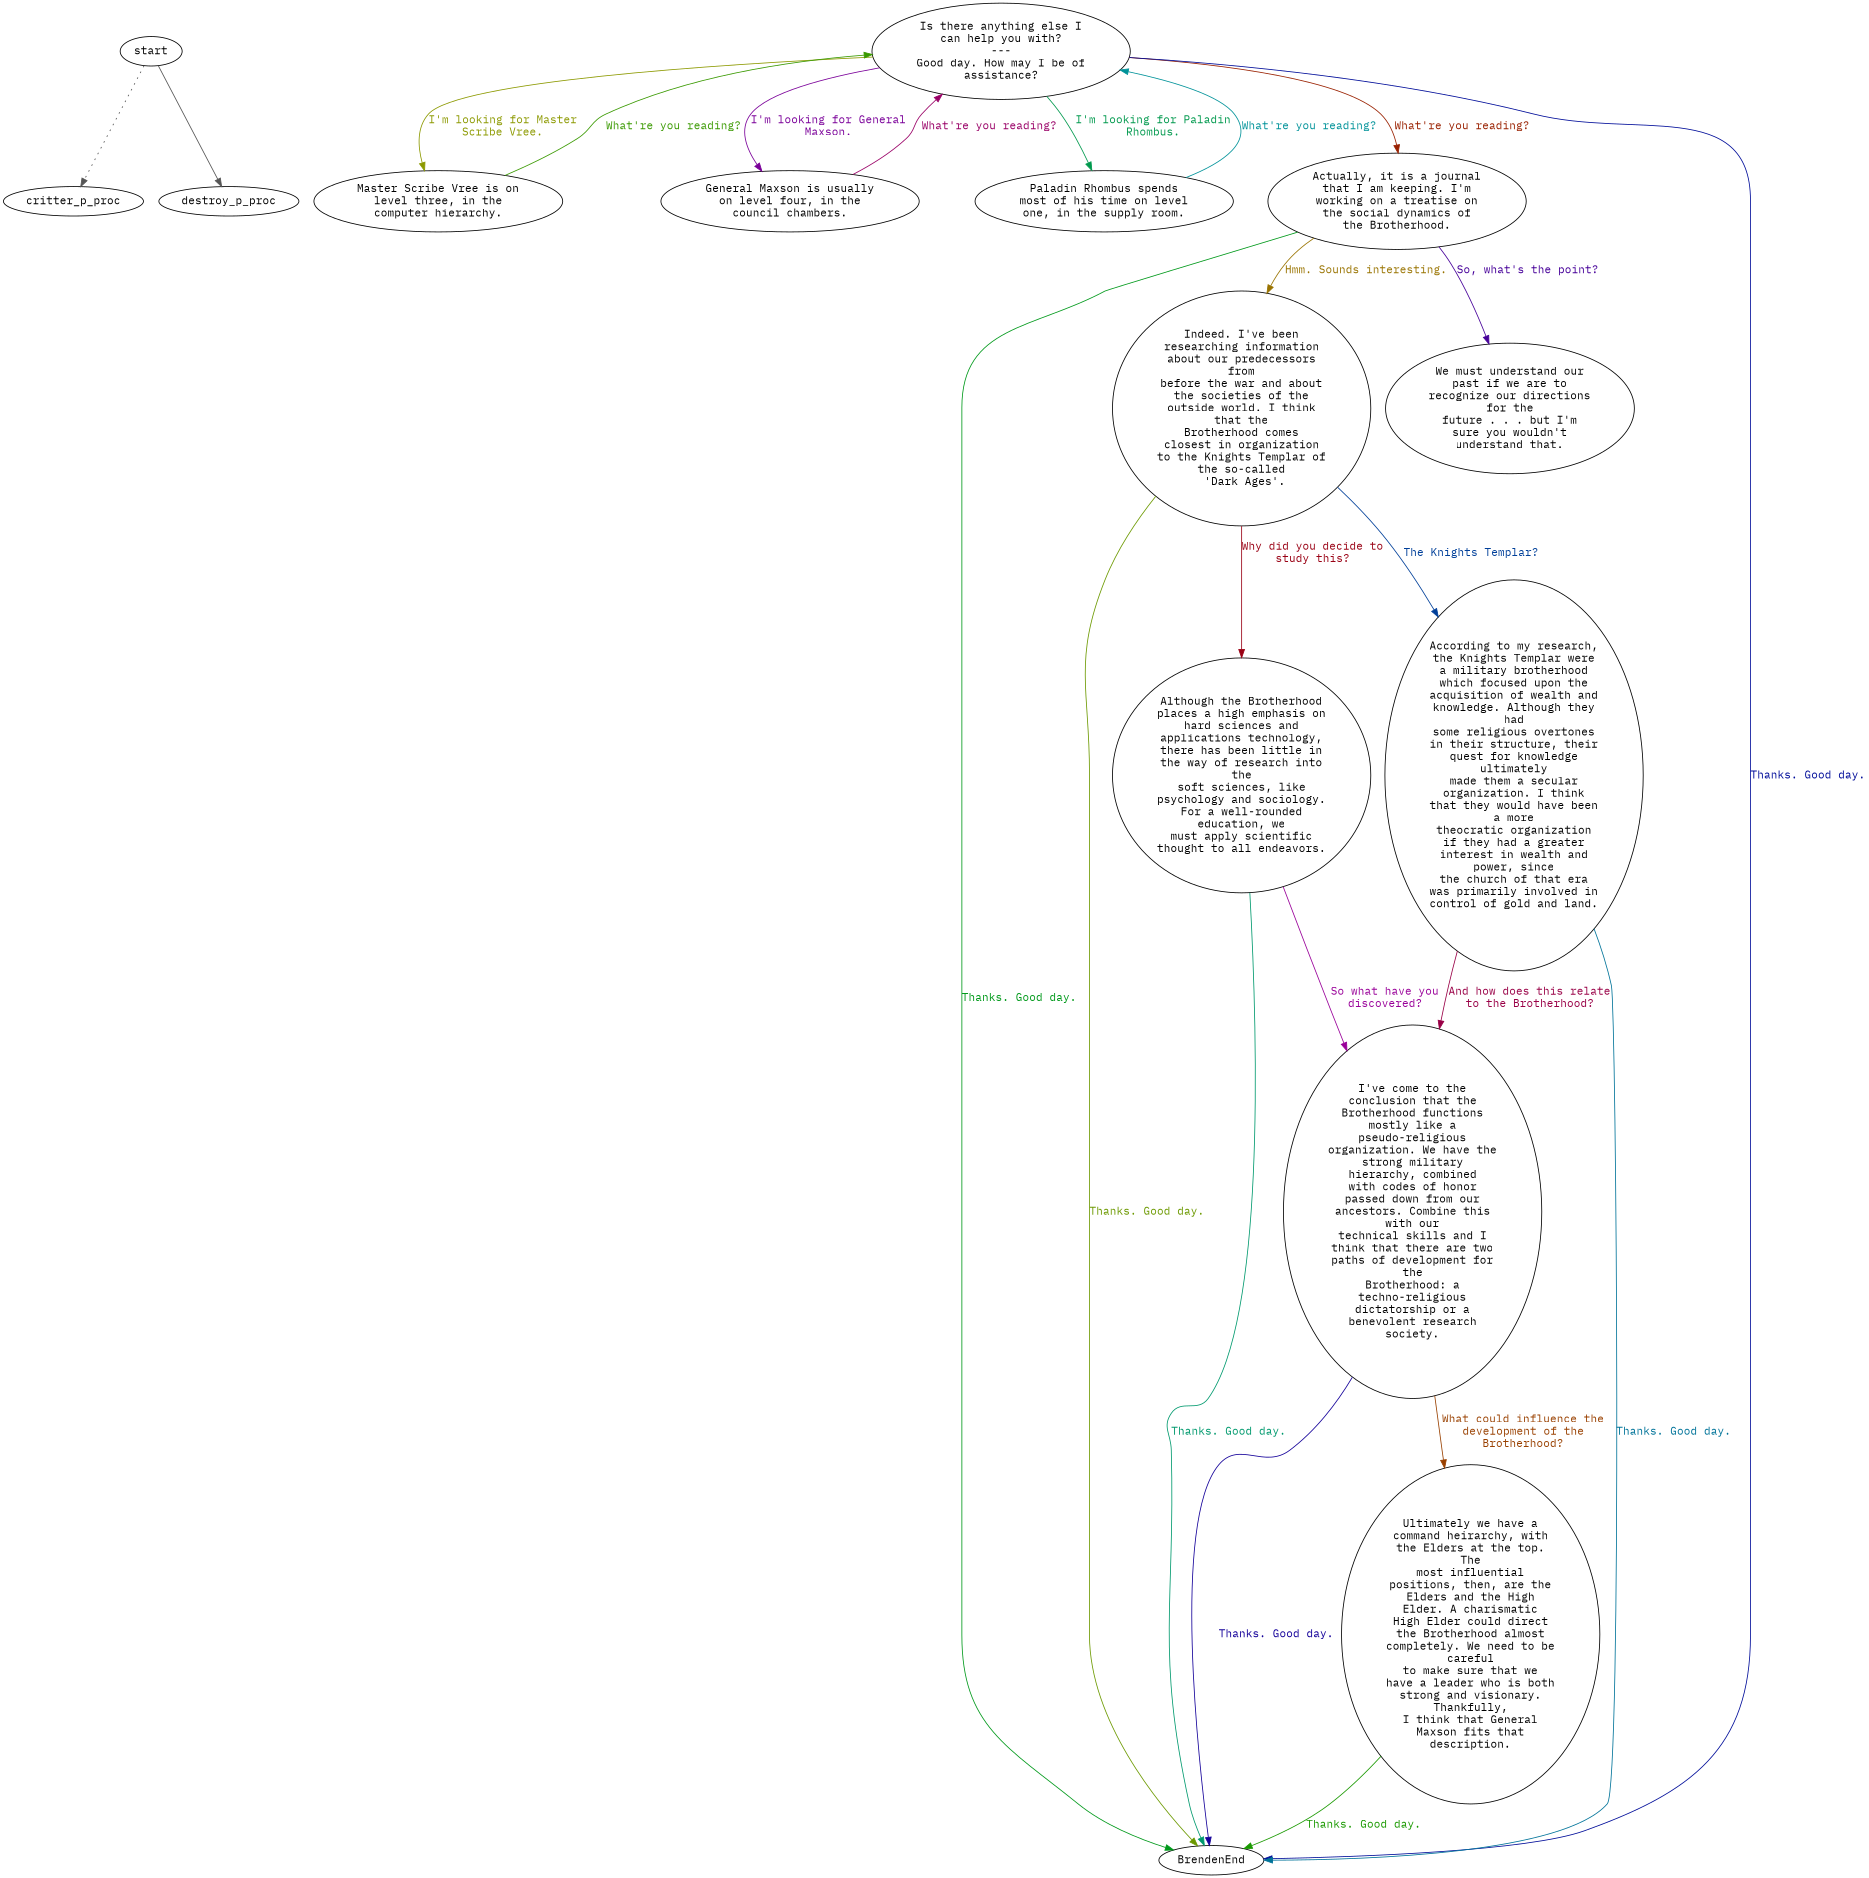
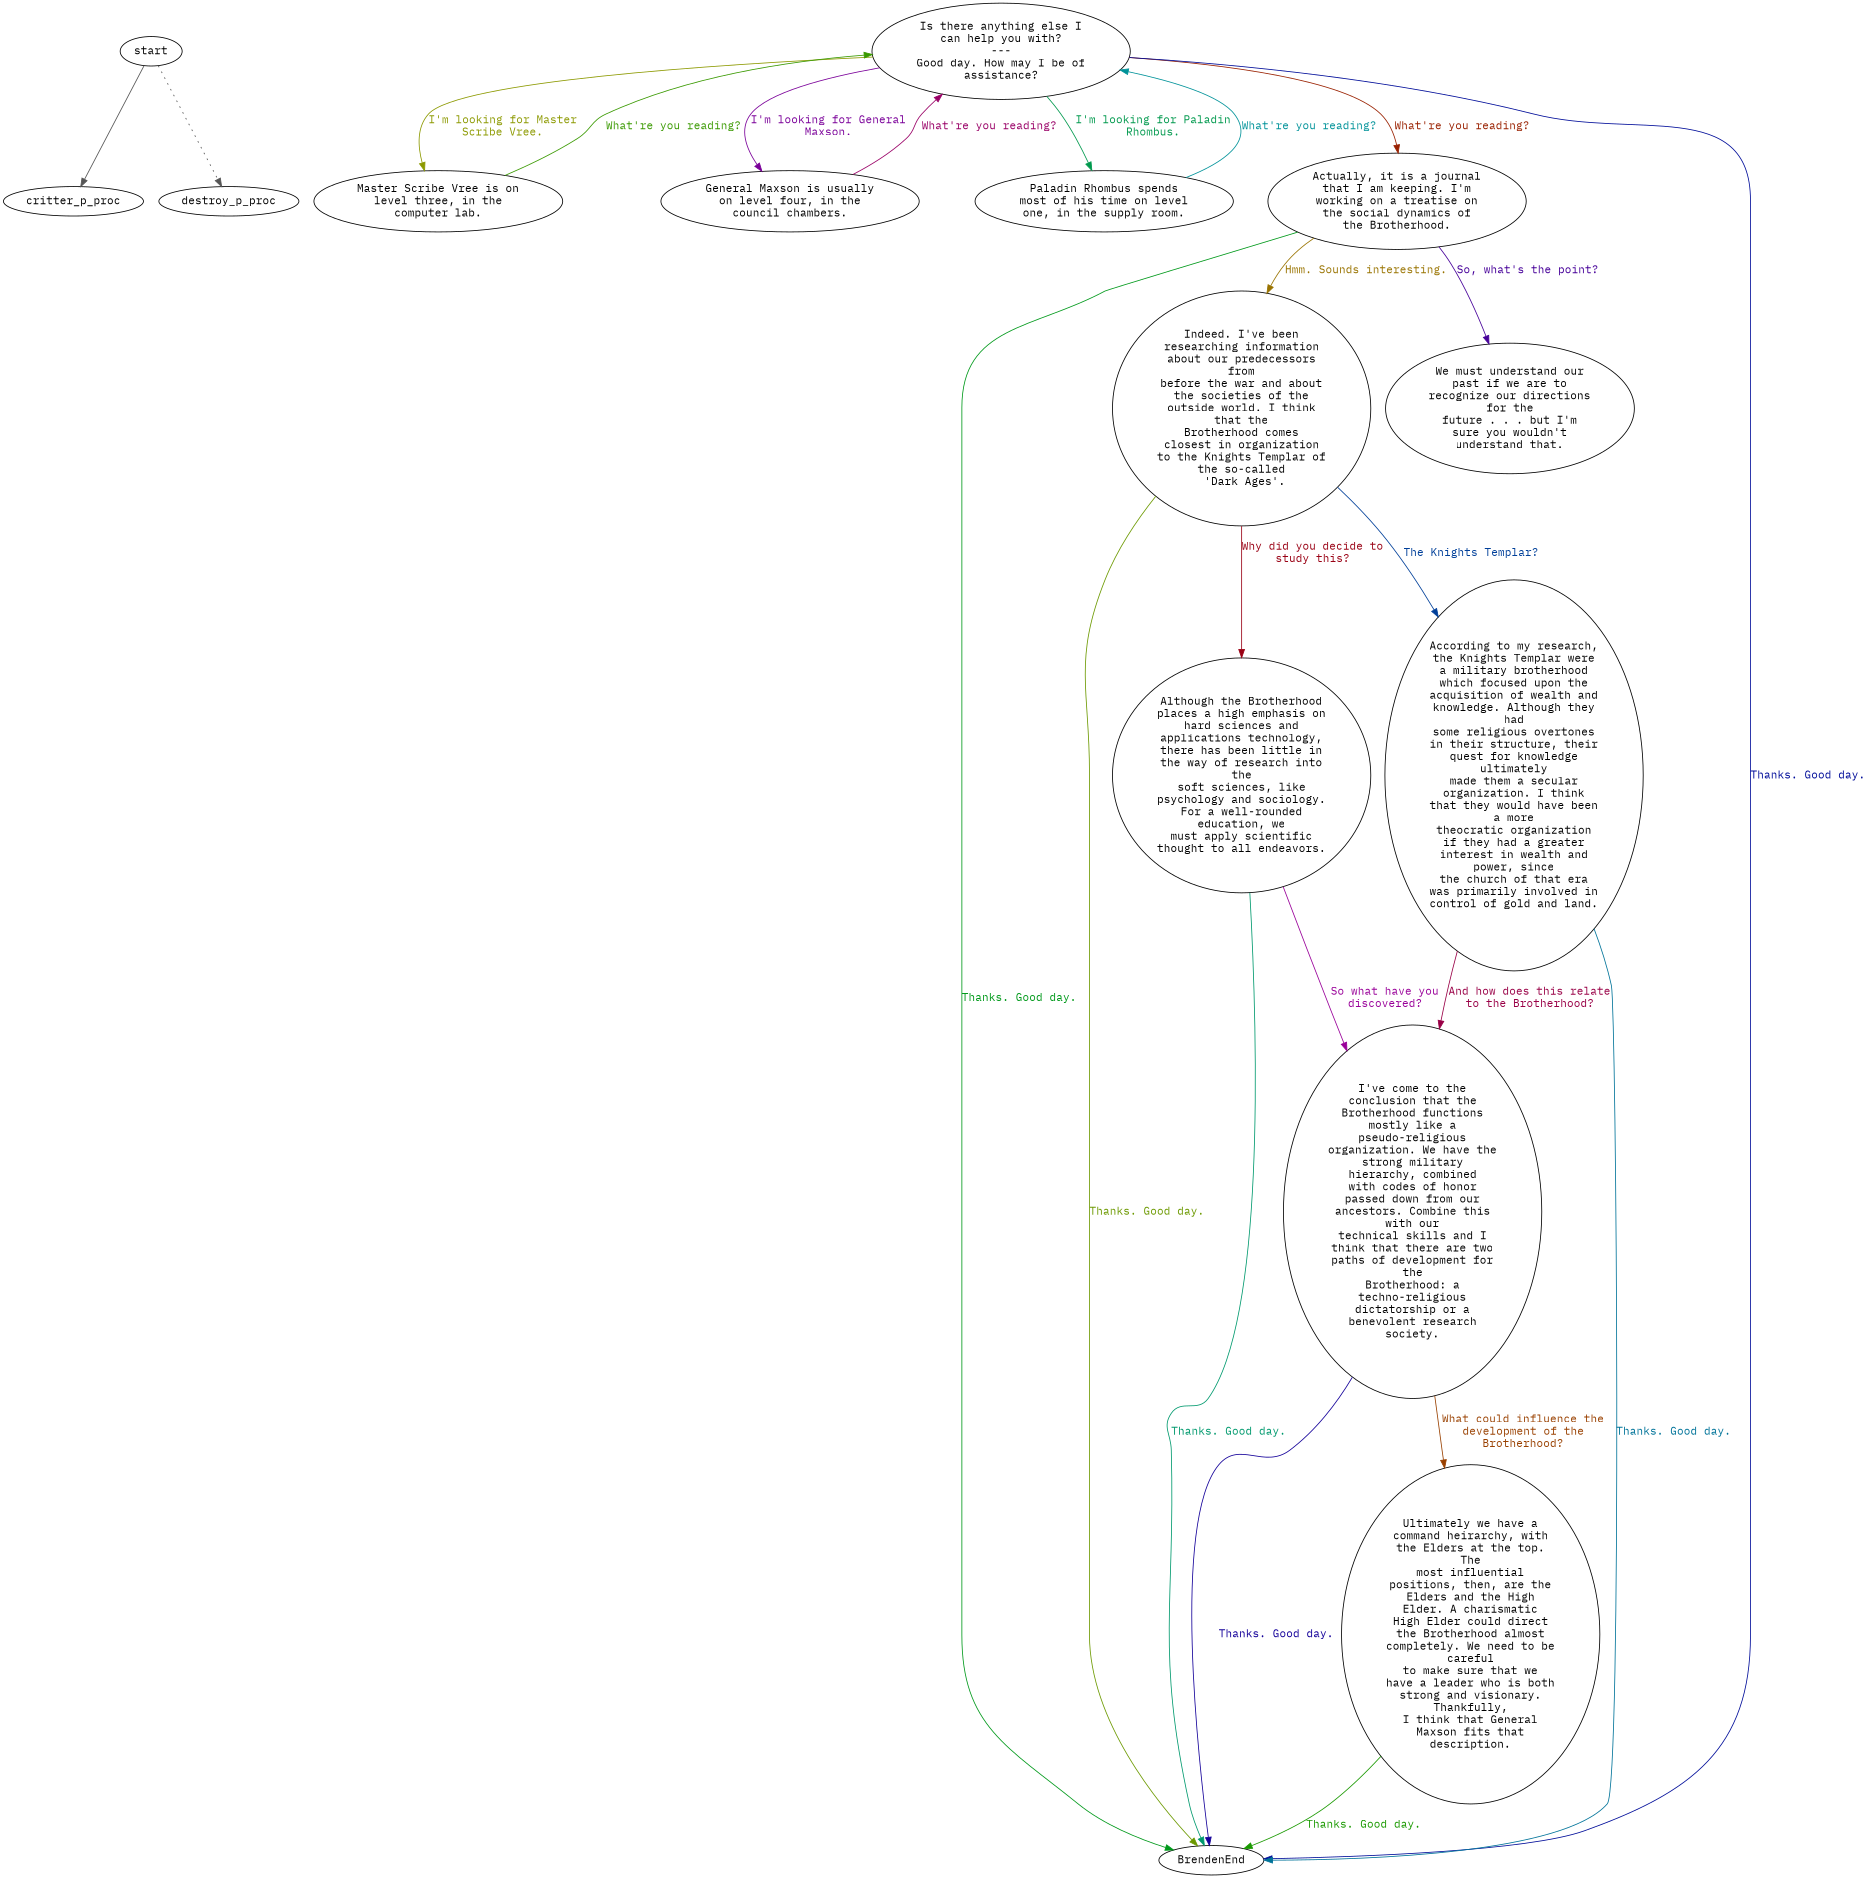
(114, 123) -> (114, 123)
(188, 123) -> (188, 123)
(438, 201) -> (438, 201)
